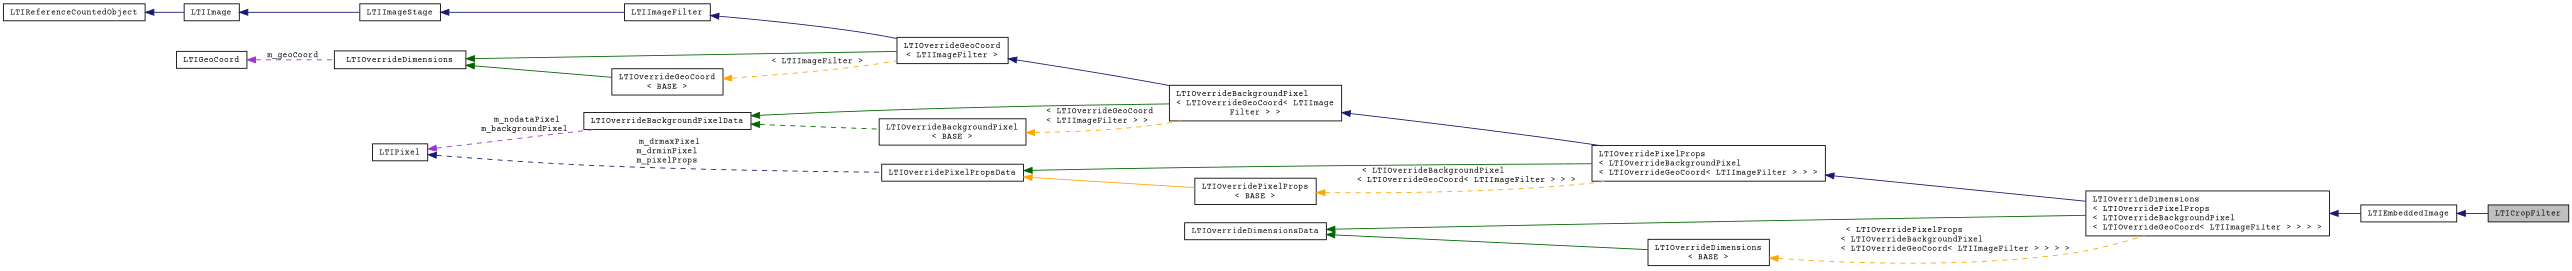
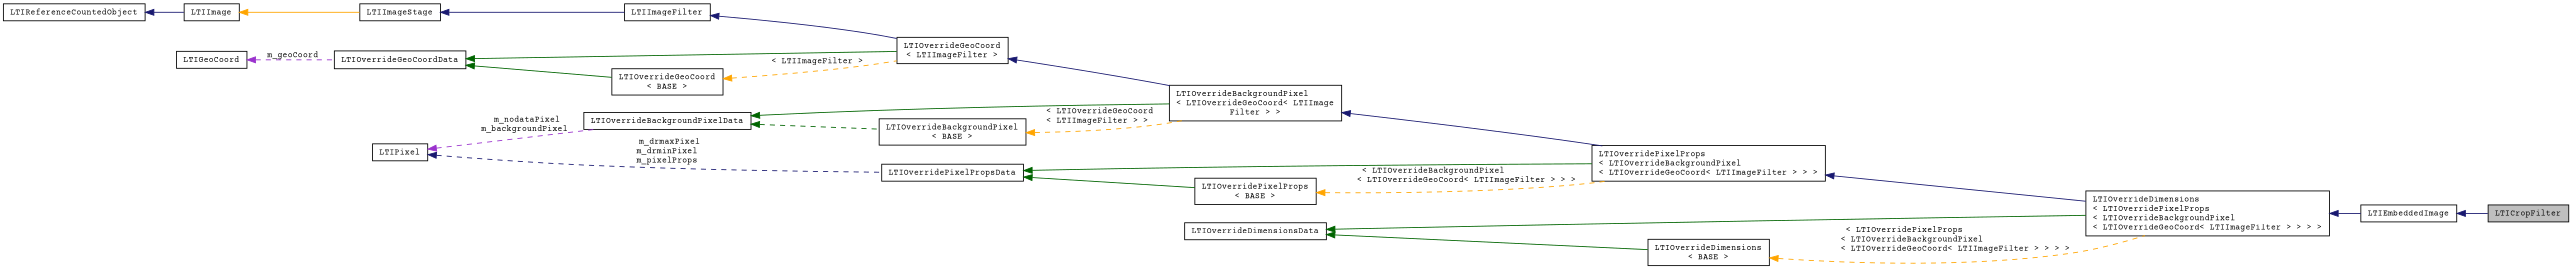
(304, 12) -> (304, 12)
(400, 60) -> (400, 60)
(1114, 183) -> (1114, 183)
